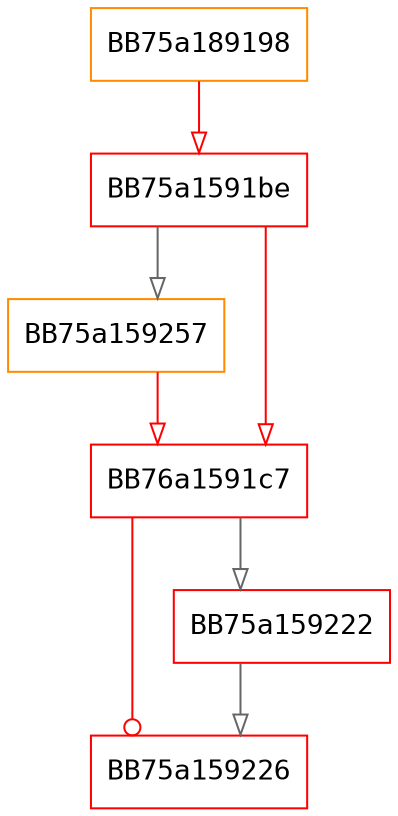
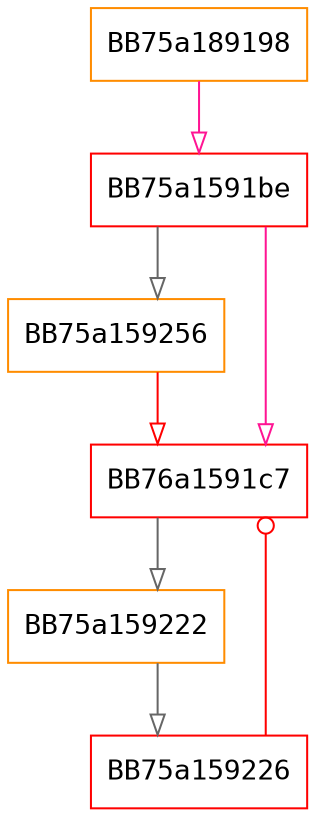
(199, 107) -> (199, 107)
(266, 326) -> (266, 326)
(116, 335) -> (116, 335)
(132, 619) -> (266, 634)
(282, 626) -> (116, 626)
